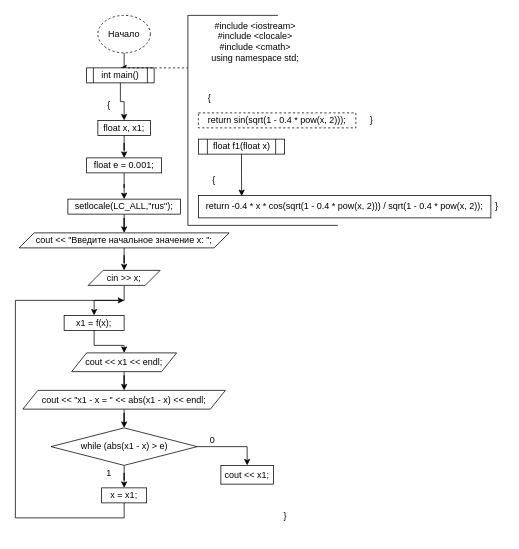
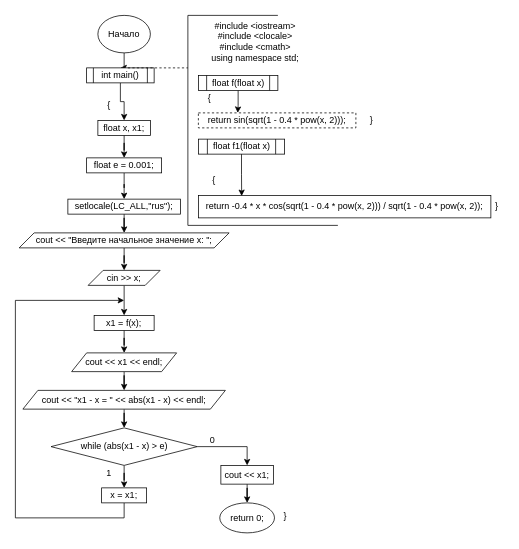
(124, 34) -> (124, 34)
none -> (238, 83)
none -> (238, 91)
(94, 323) -> (124, 323)
none -> (247, 496)
none -> (247, 518)
